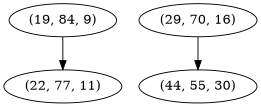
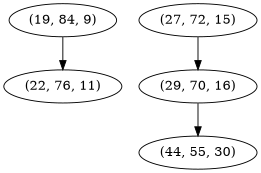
none -> (198, 20)
(63, 86) -> (63, 86)
